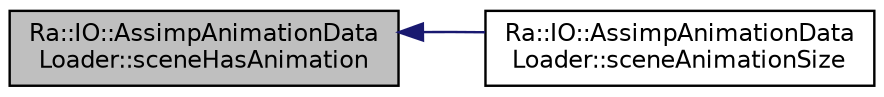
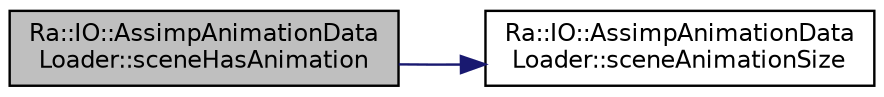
(454, 32) -> (430, 65)
